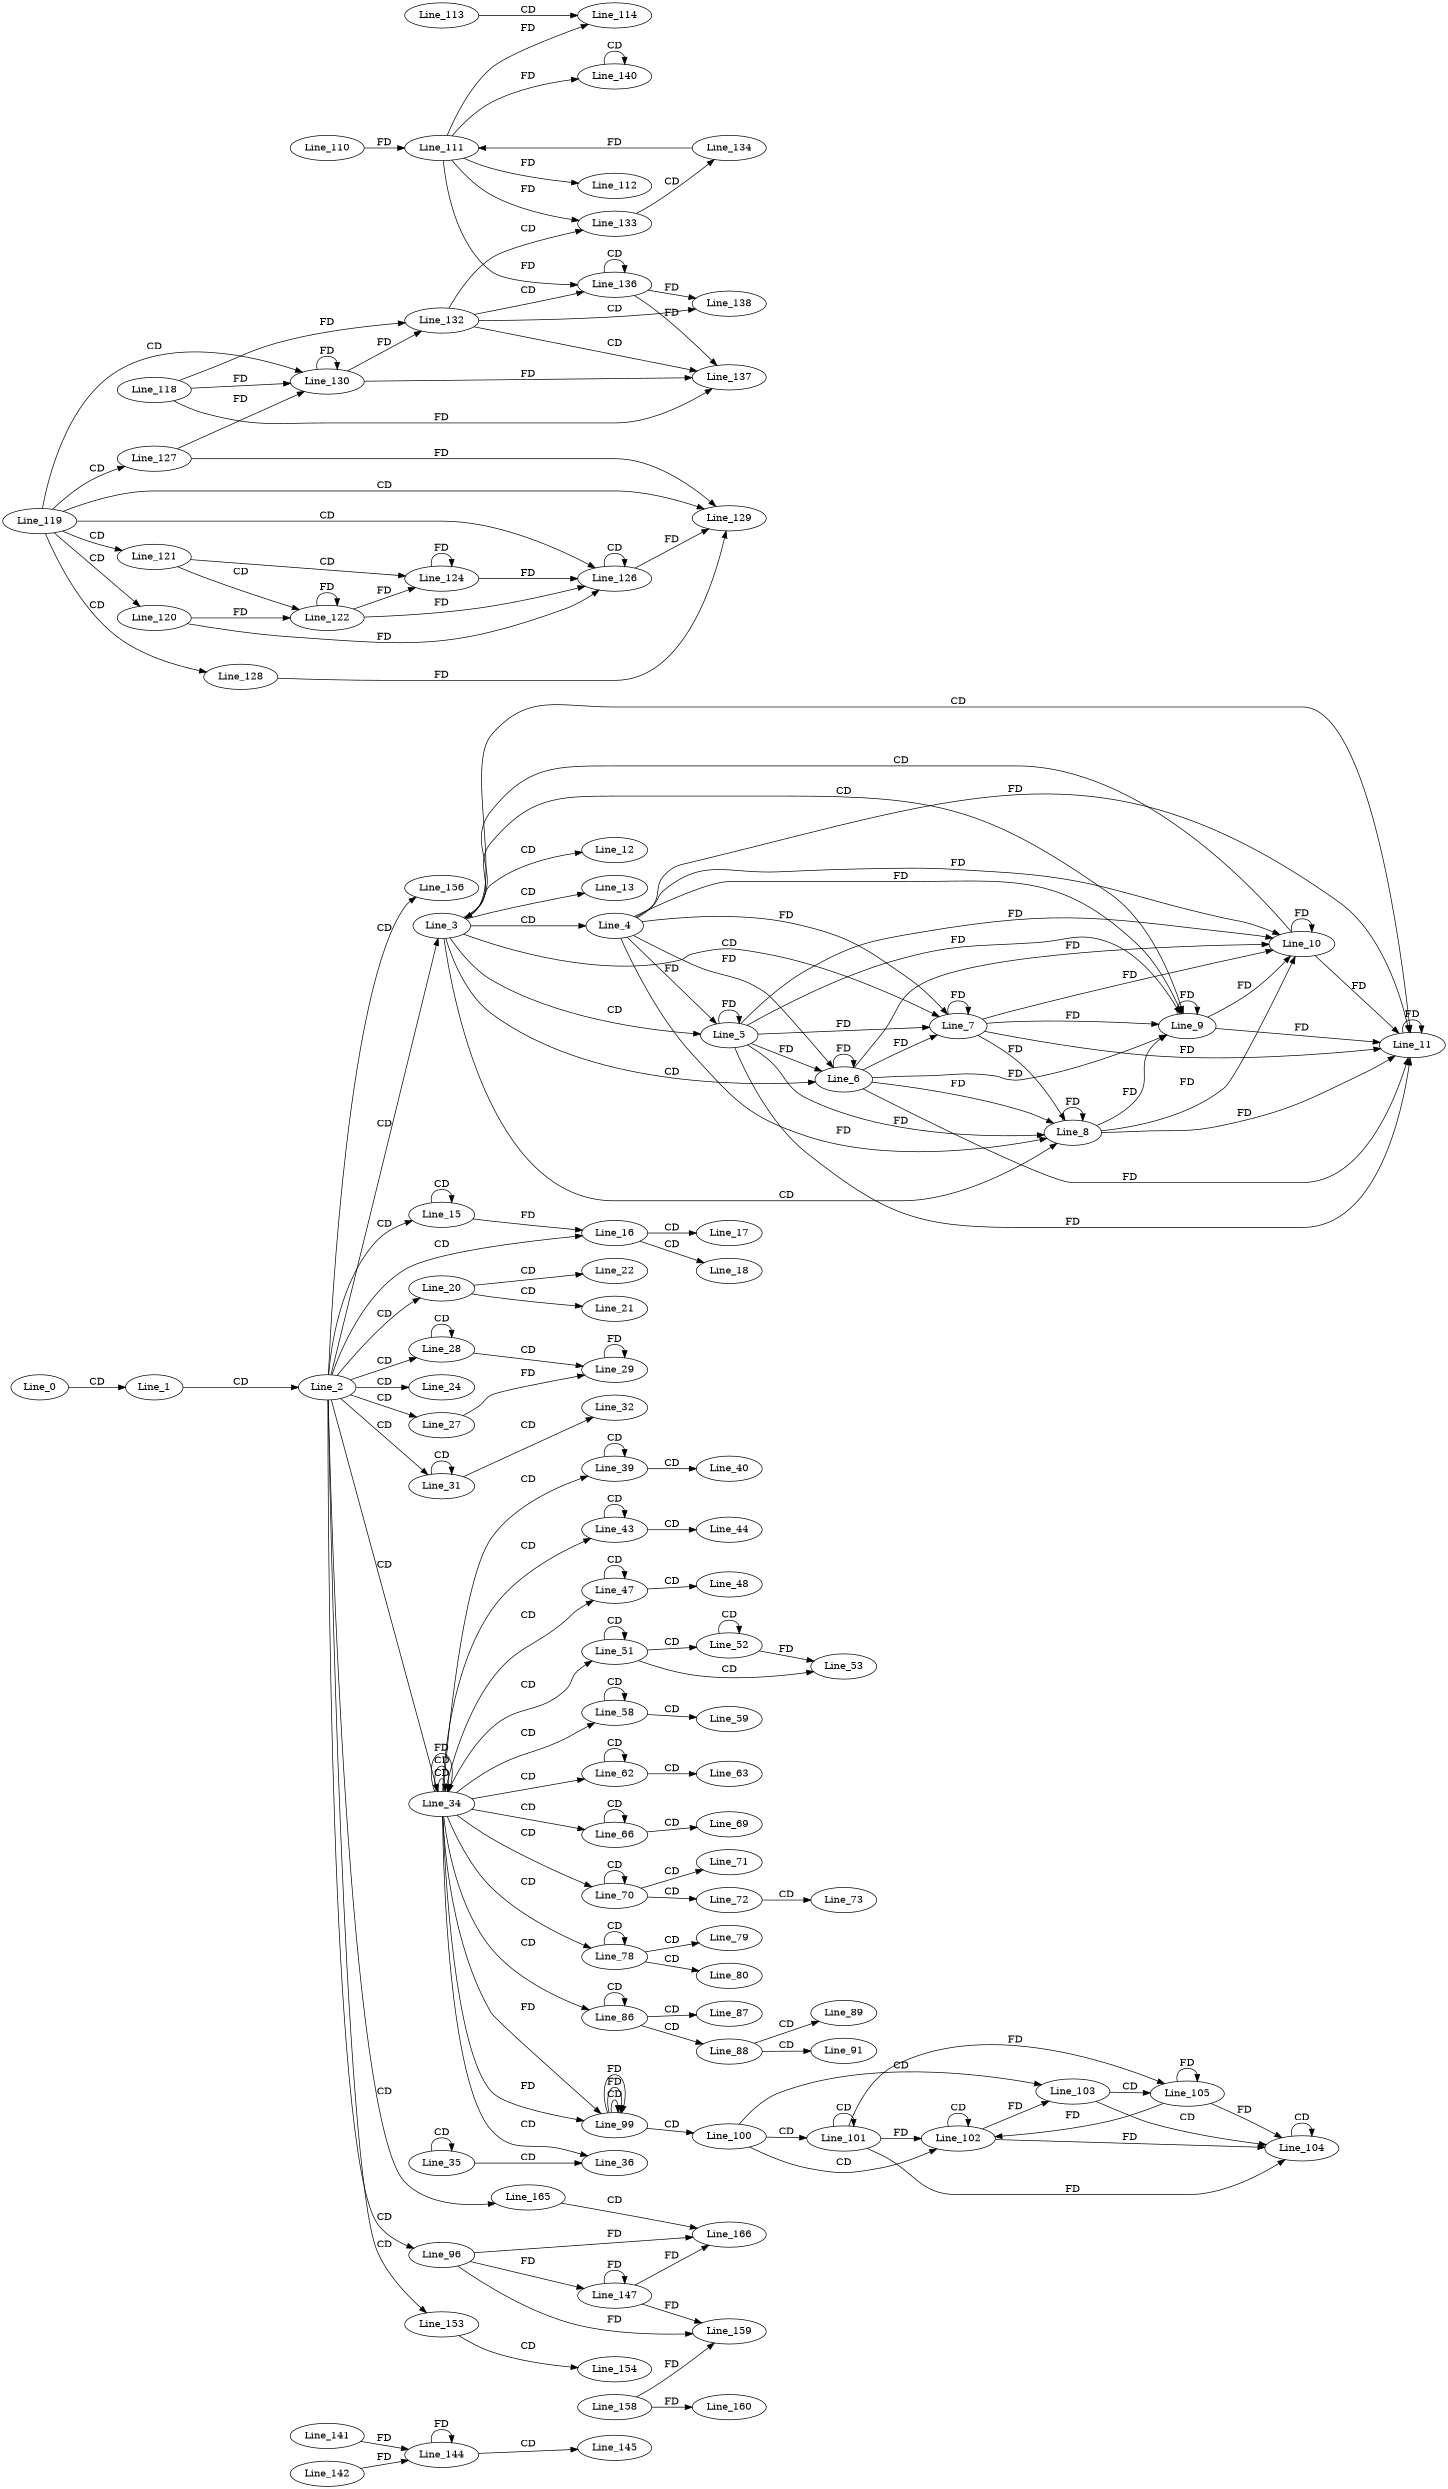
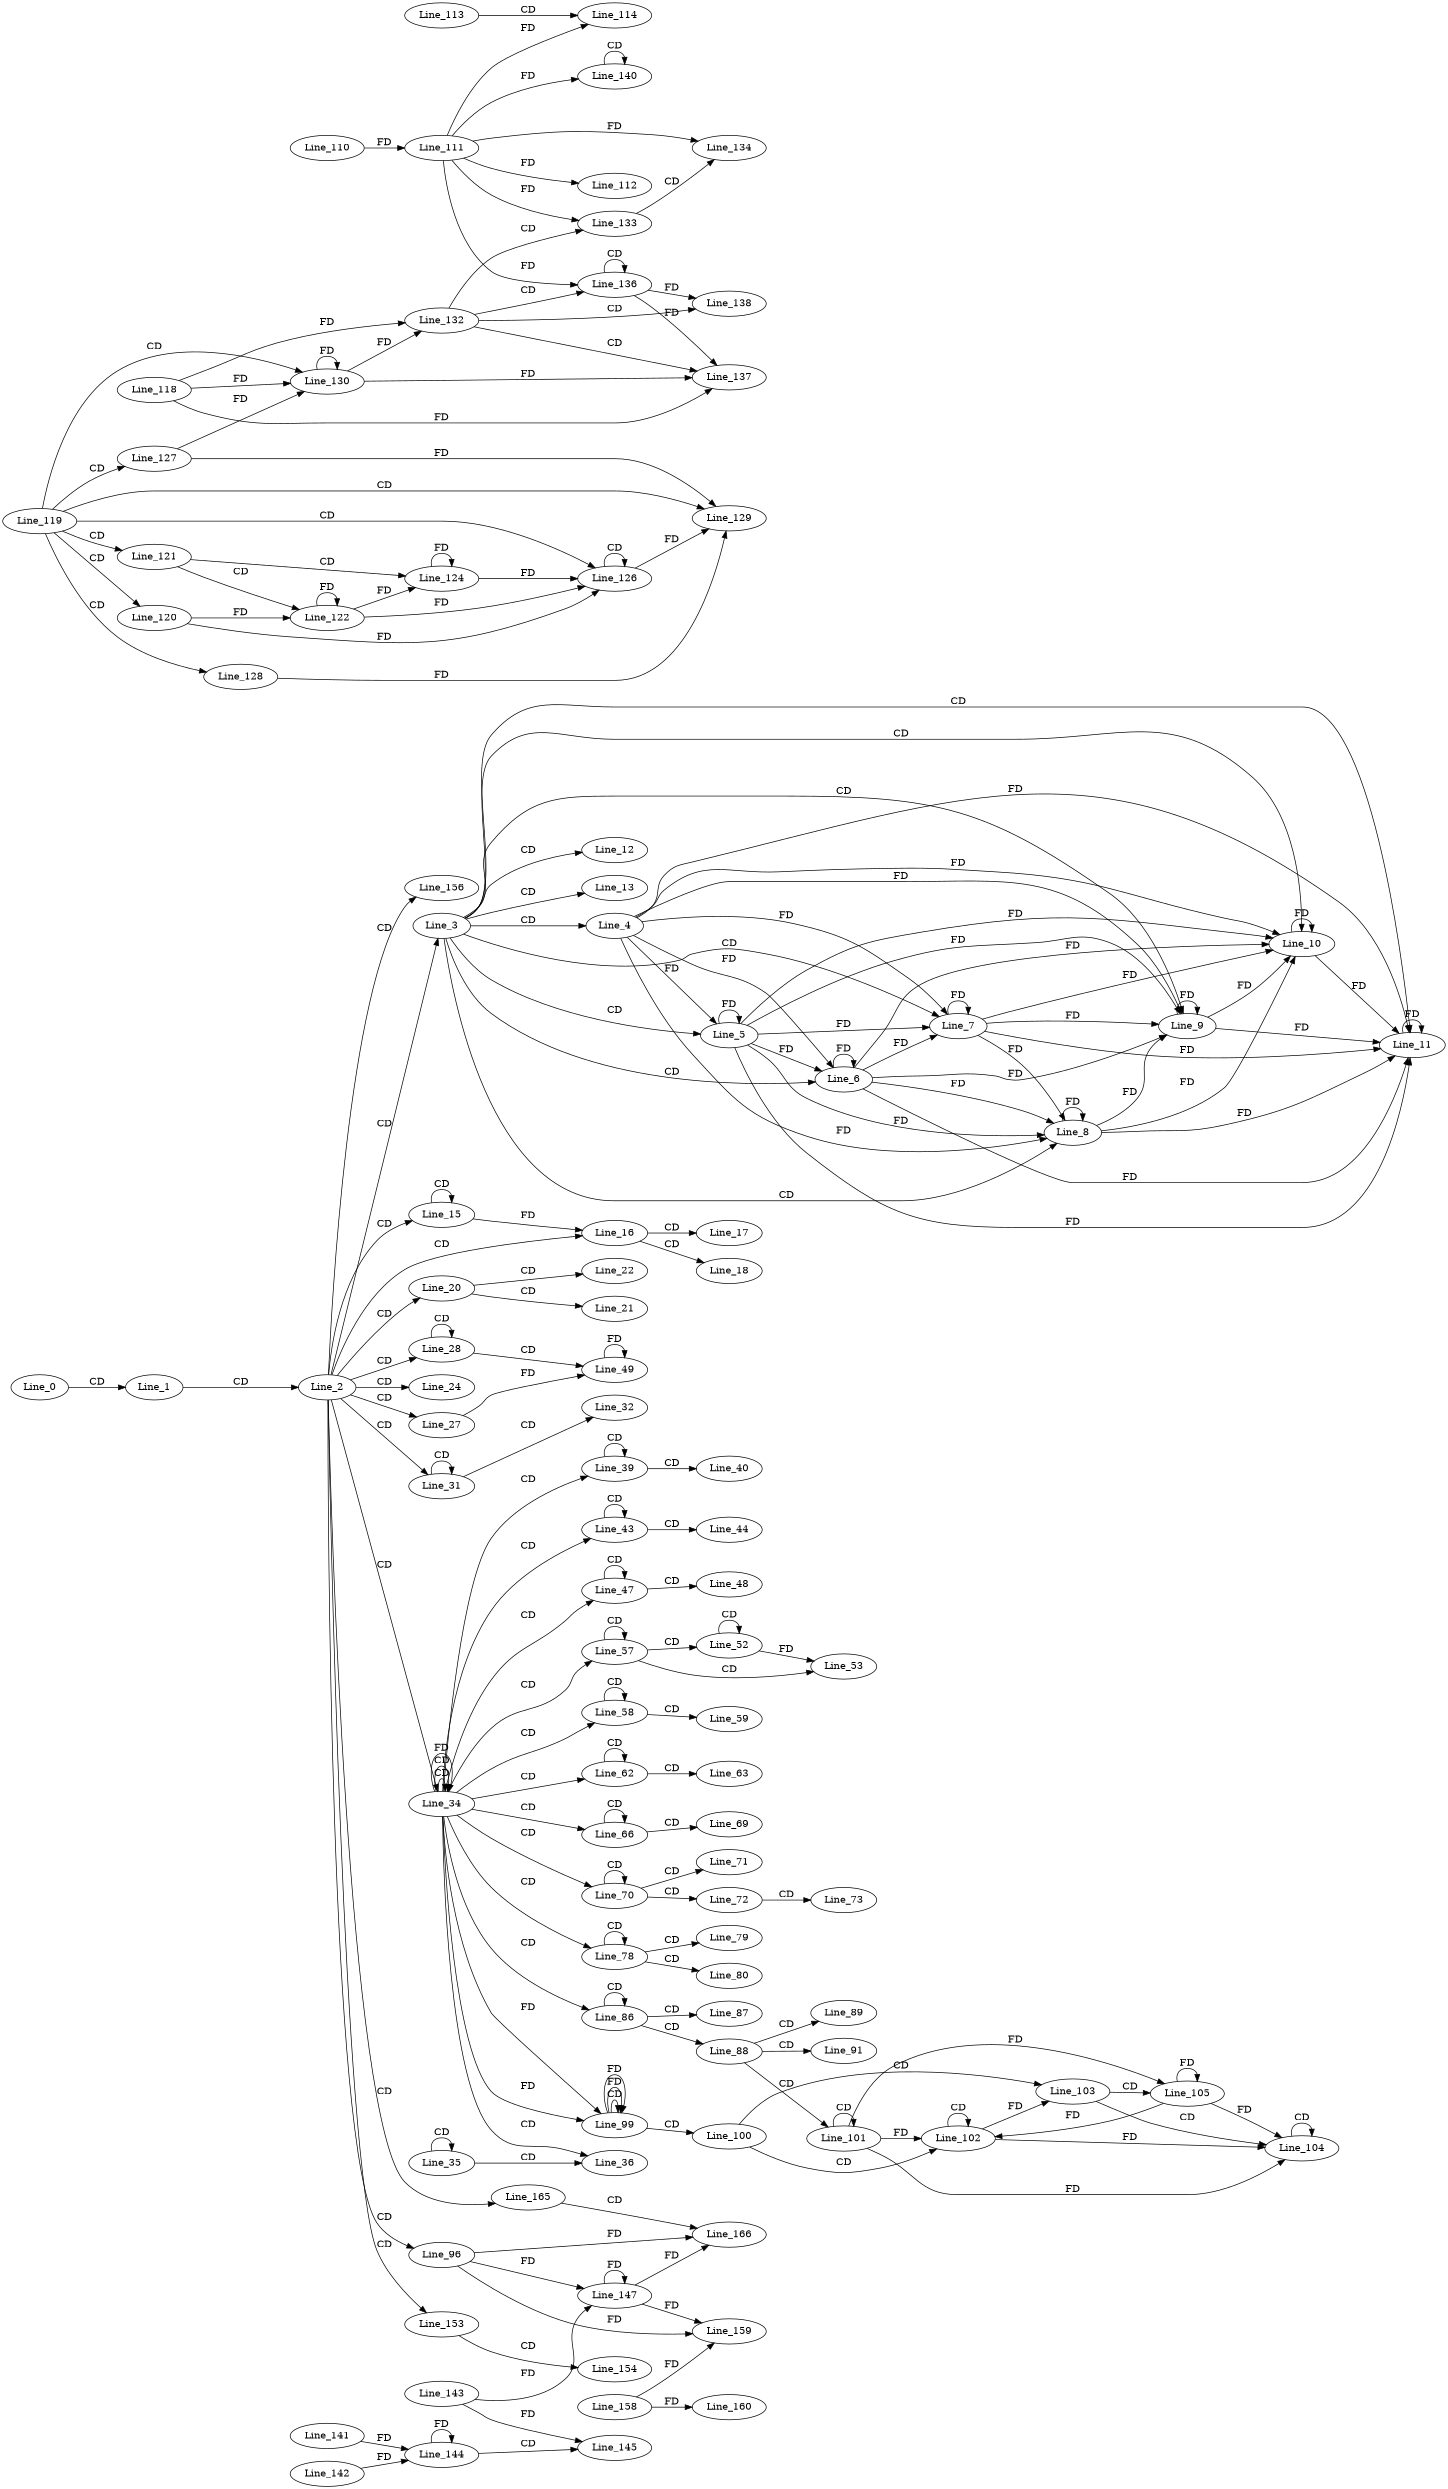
(589, 148) -> (582, 132)
(856, 766) -> (868, 739)
(615, 1370) -> (615, 1370)
(615, 1652) -> (615, 1652)
(783, 2137) -> (787, 2096)
none -> (442, 2394)
